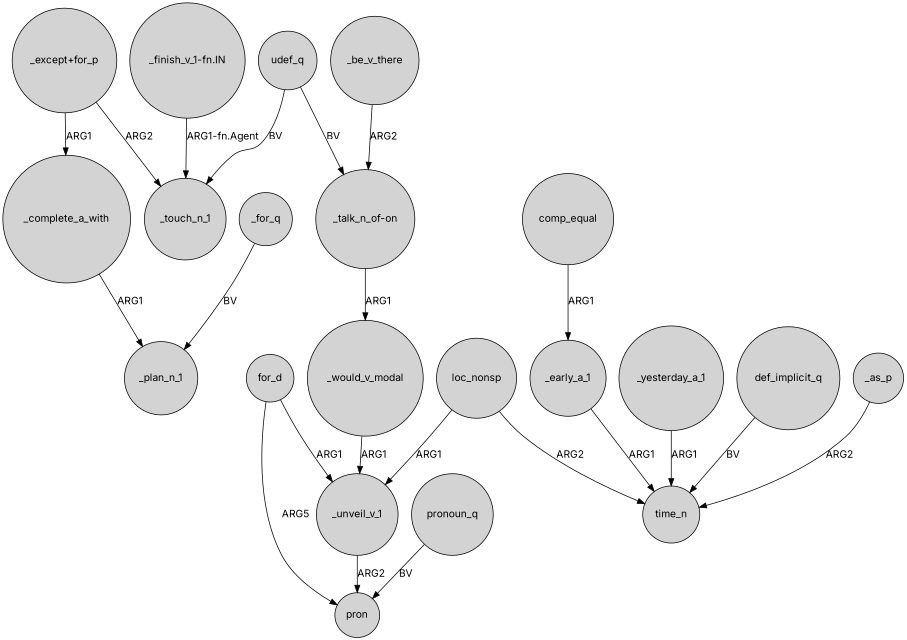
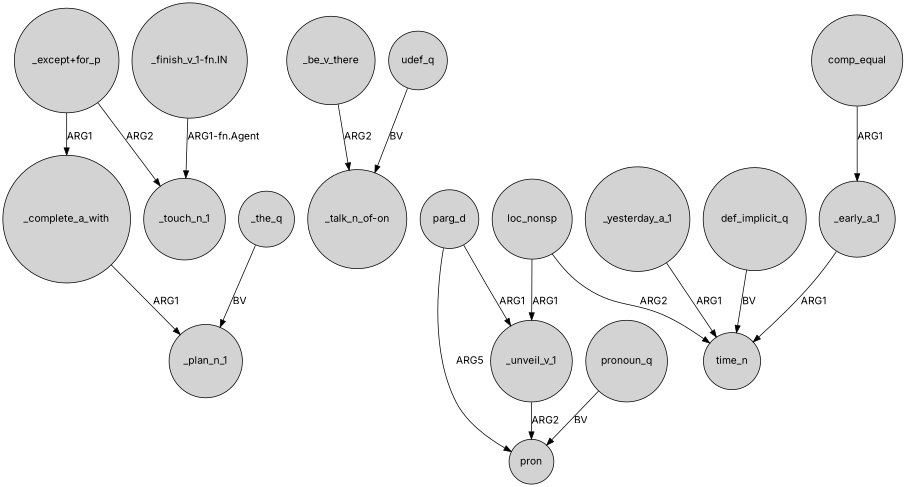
(260, 144) -> none
(266, 219) -> (266, 219)
(270, 378) -> (449, 219)
(365, 378) -> none
(878, 378) -> none
